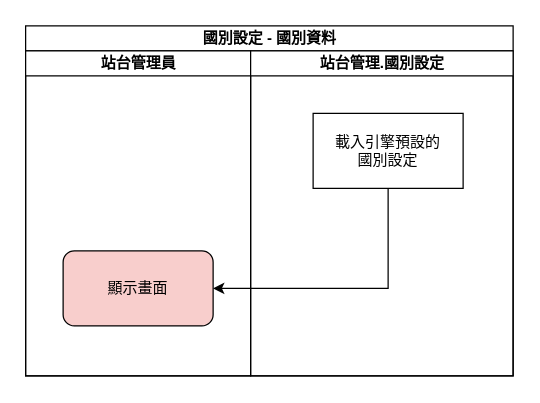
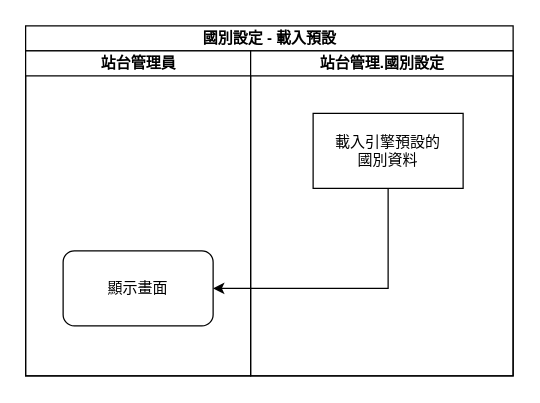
(270, 38) -> (270, 38)
(388, 151) -> (388, 151)
(138, 288) -> (138, 288)
